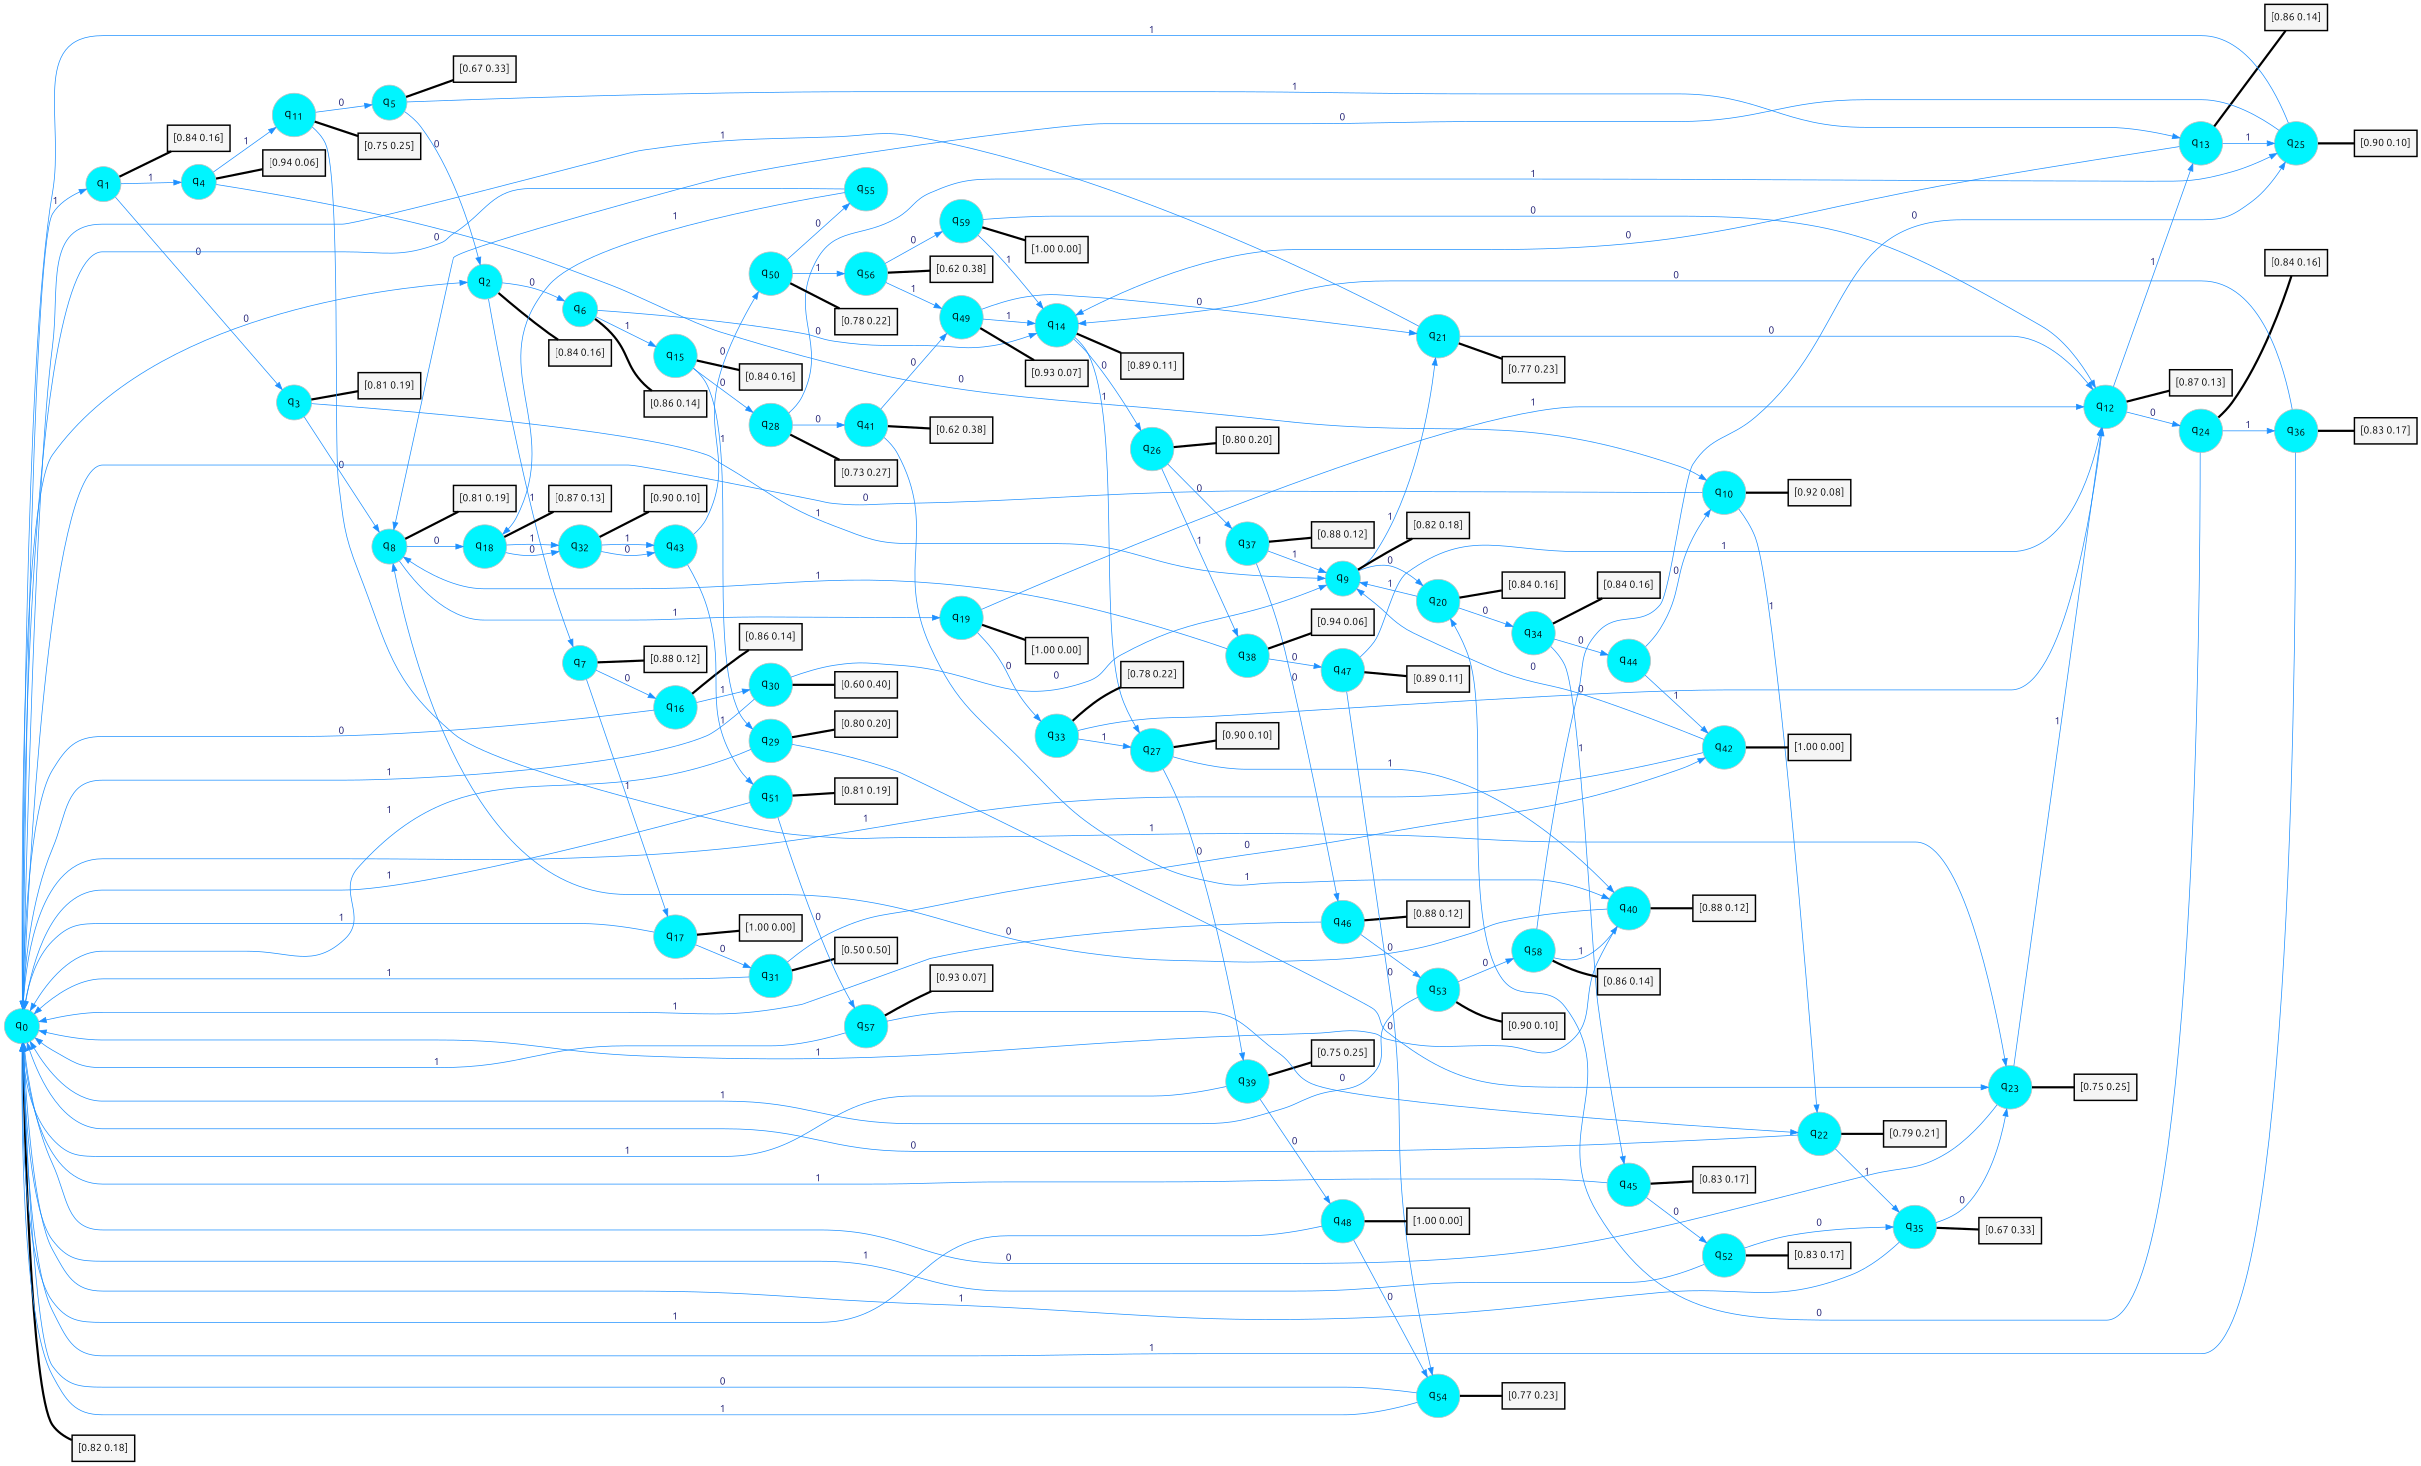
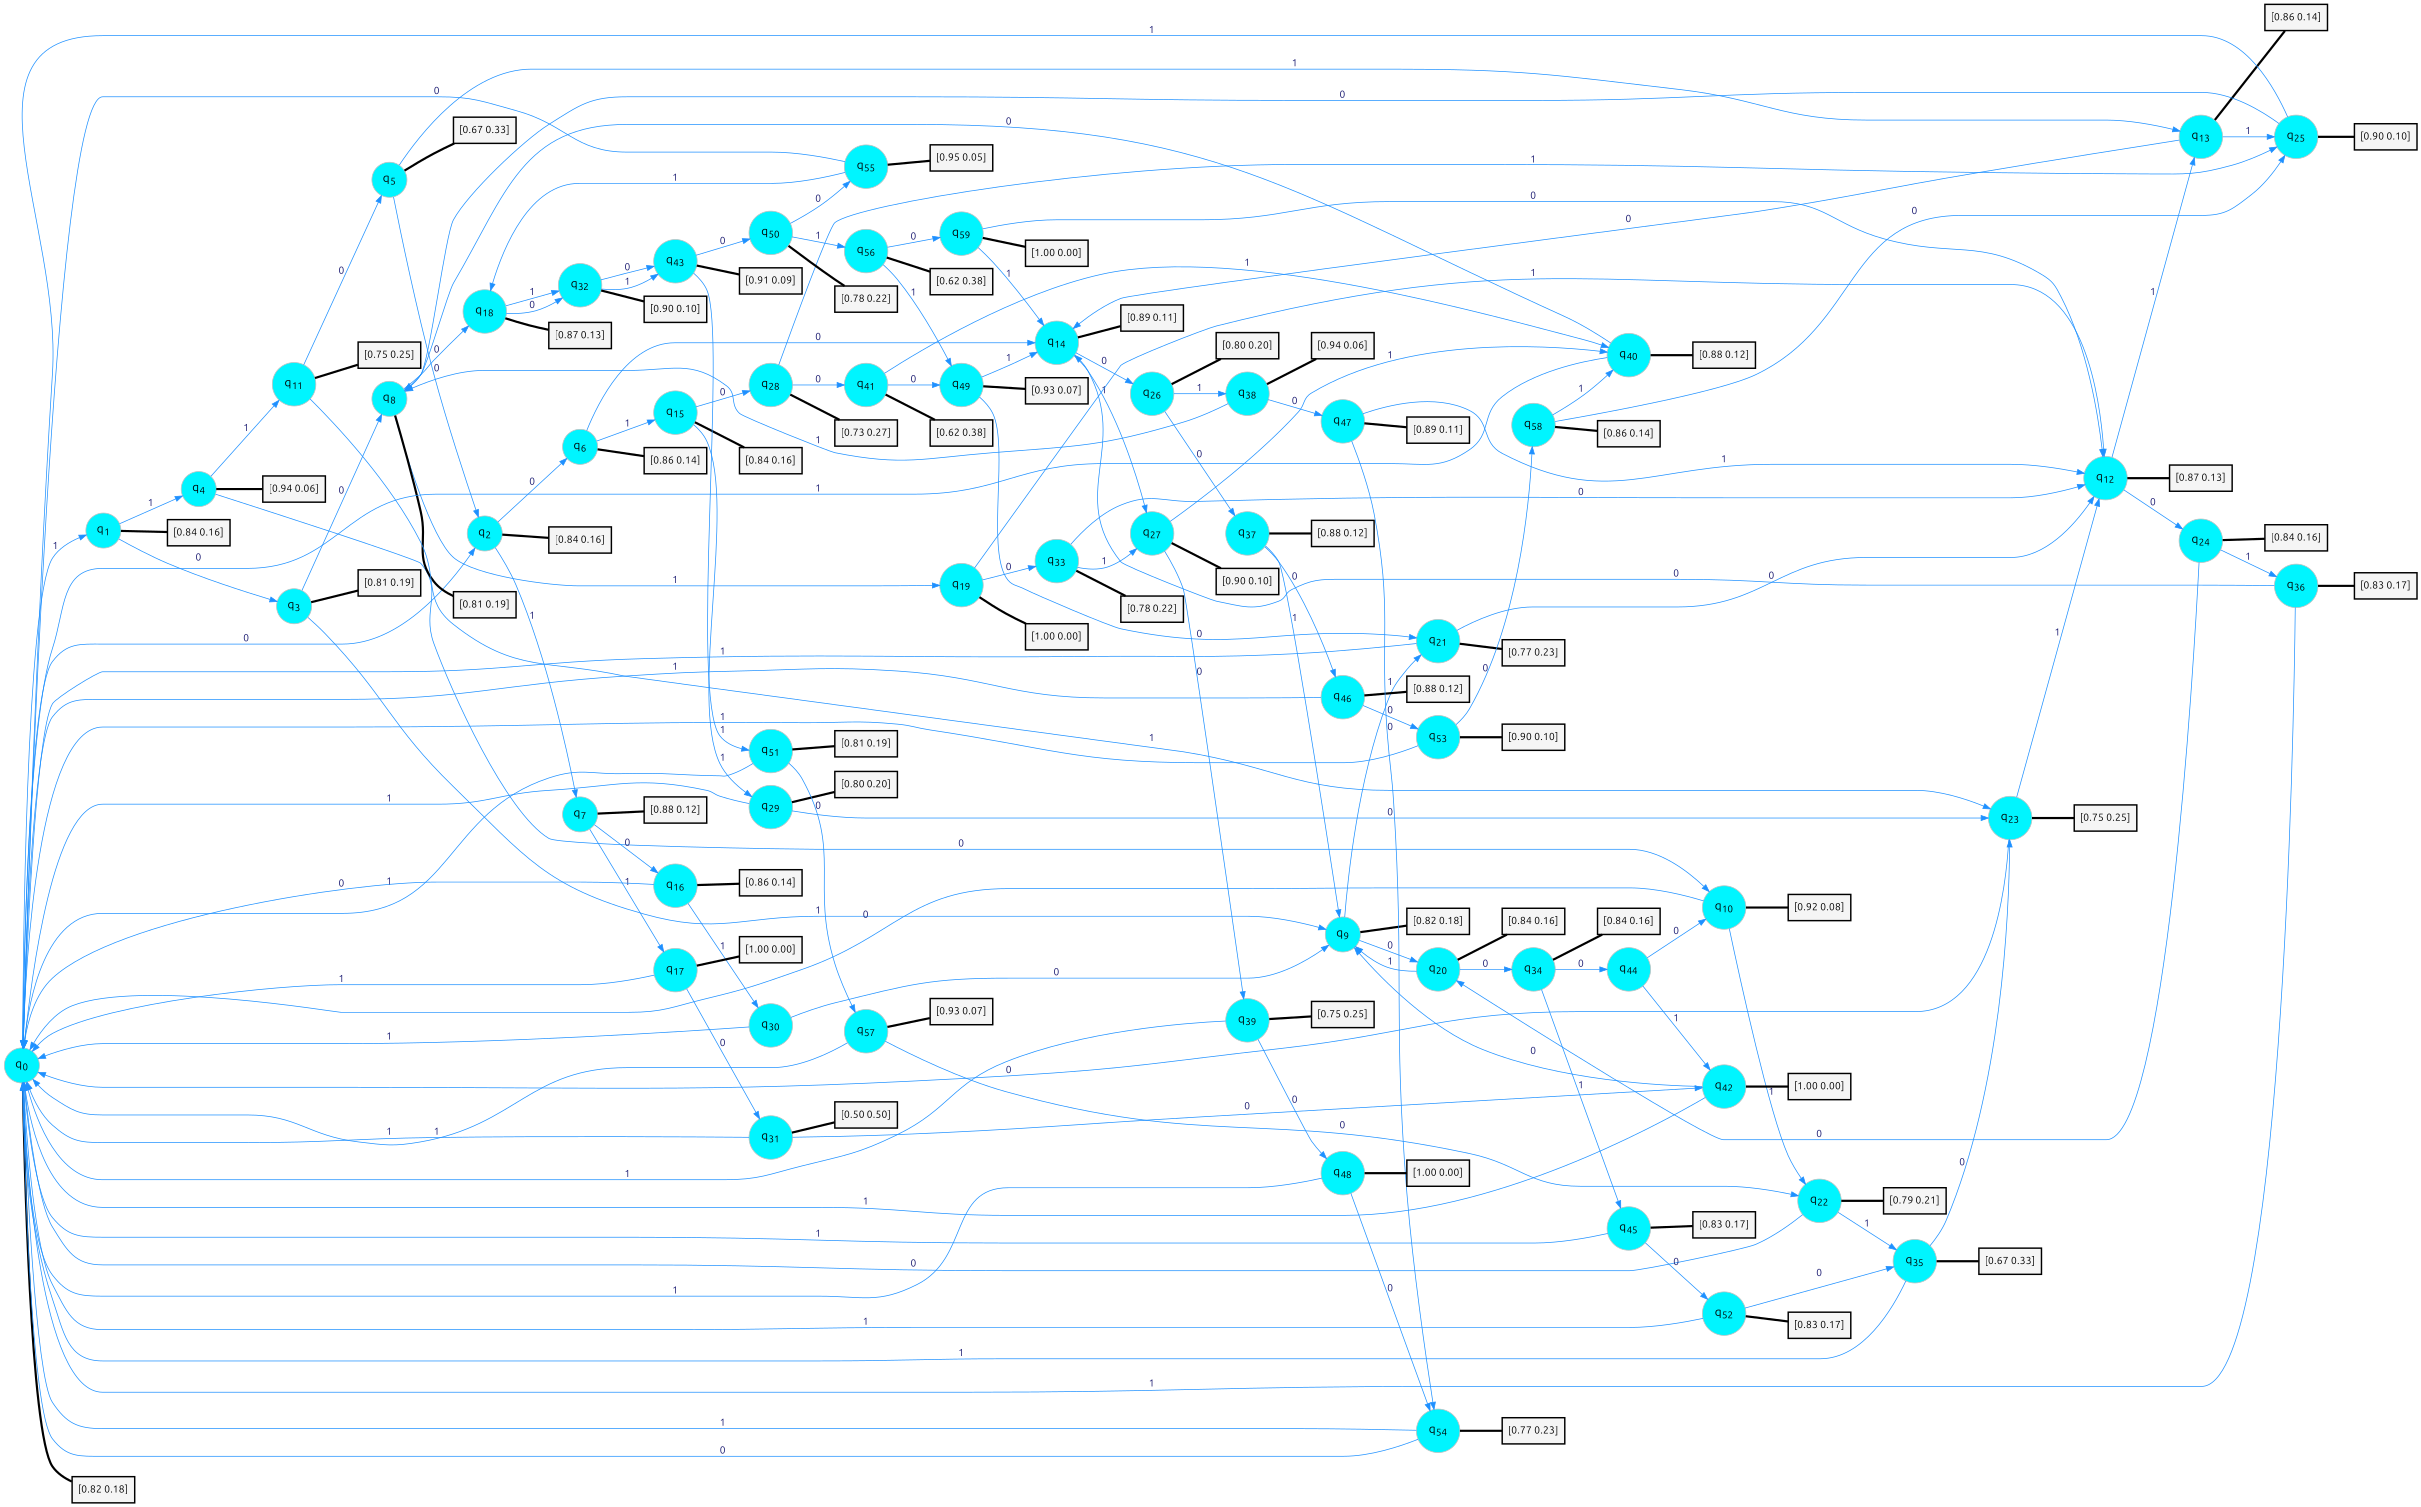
none -> (961, 158)
none -> (771, 281)
(866, 685) -> none
